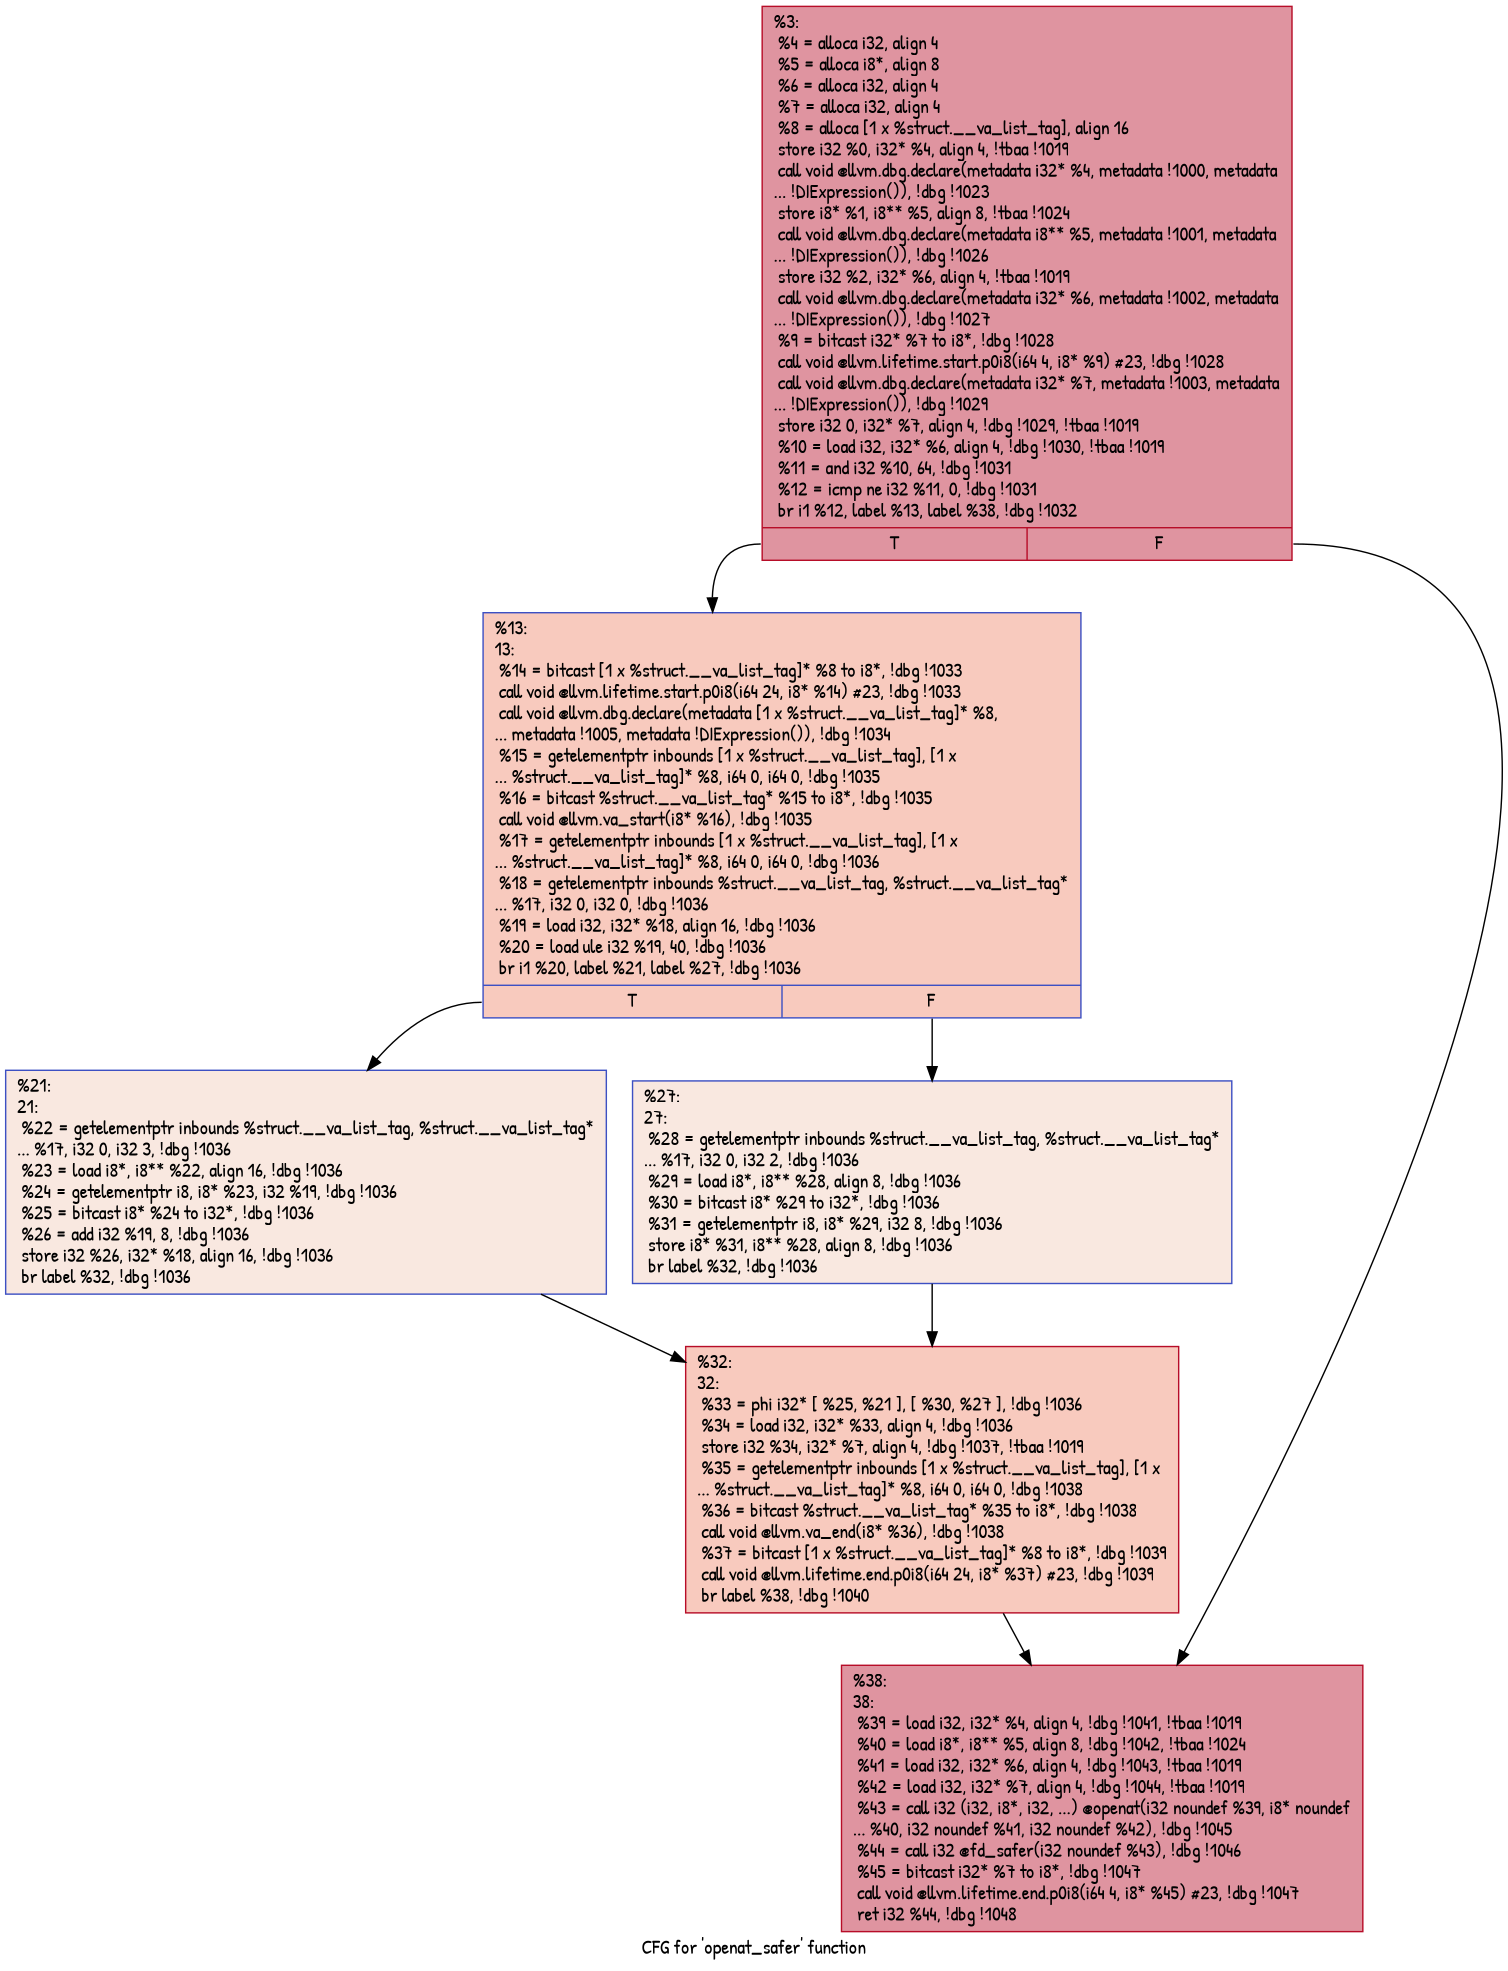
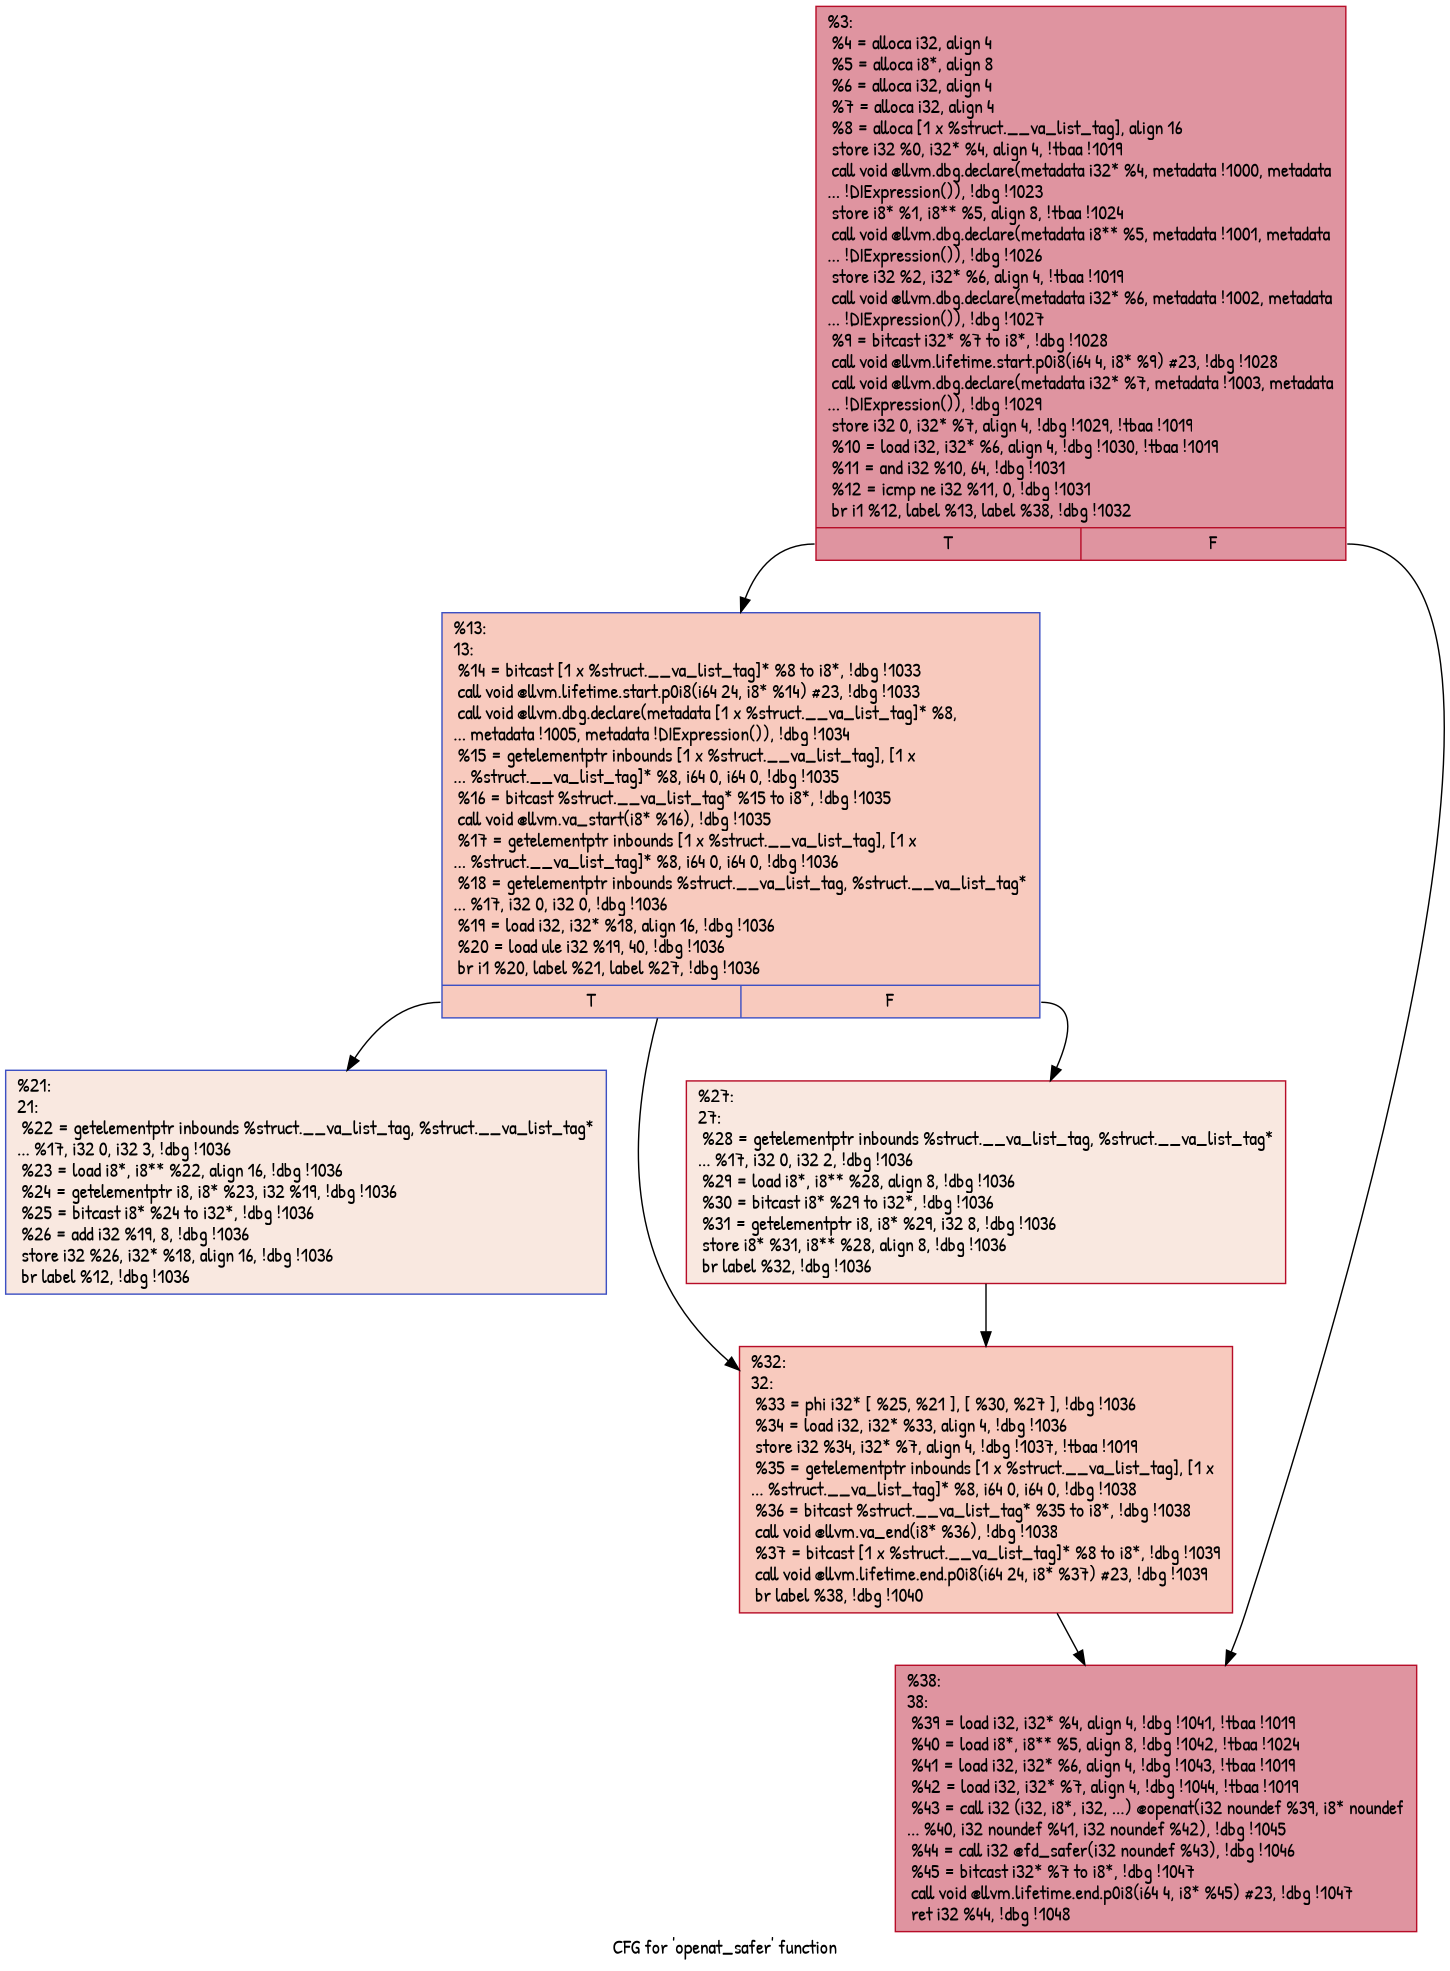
(932, 1182) -> (986, 1182)
(104, 1277) -> (103, 1277)
(607, 1325) -> (642, 1202)
